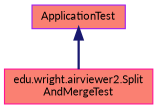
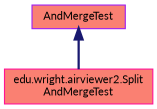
(79, 17) -> (79, 17)
